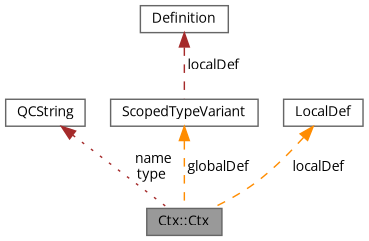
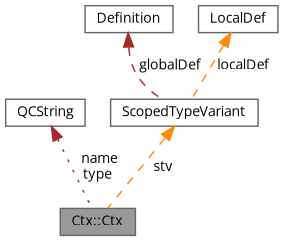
(212, 66) -> (169, 66)
(217, 167) -> (162, 167)
(262, 178) -> (208, 72)
